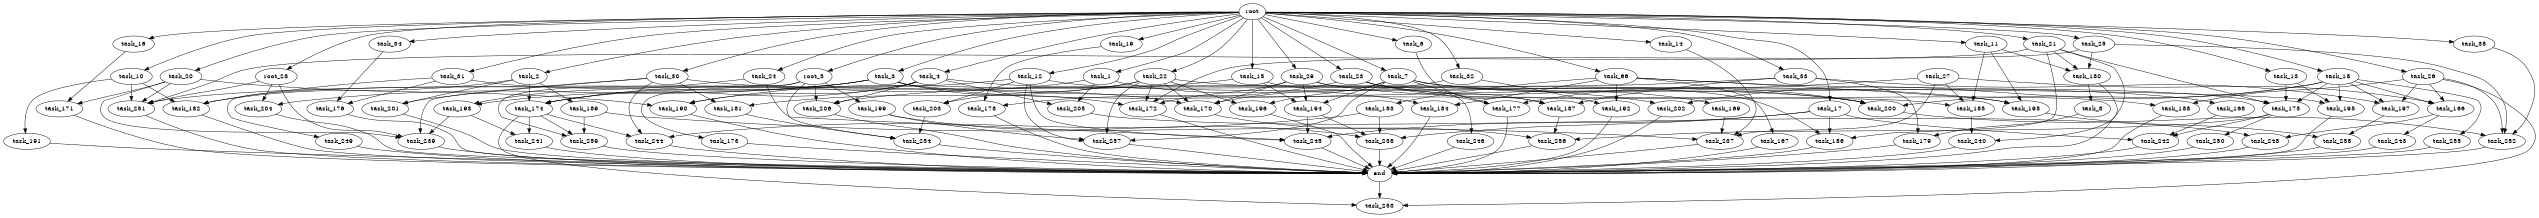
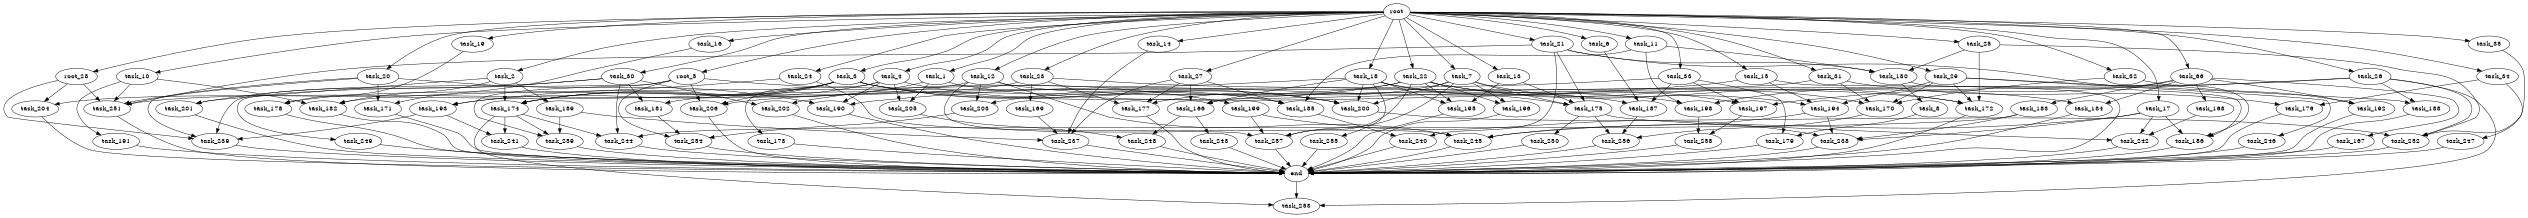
none -> (1298, 43)
(878, 93) -> (780, 93)
none -> (2461, 141)
